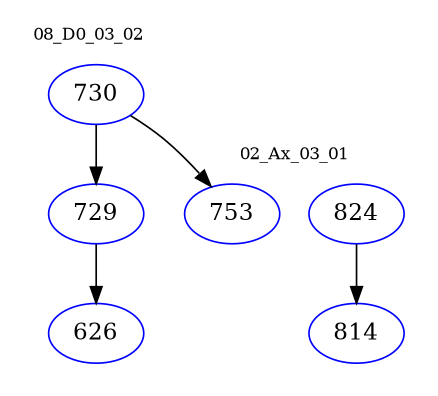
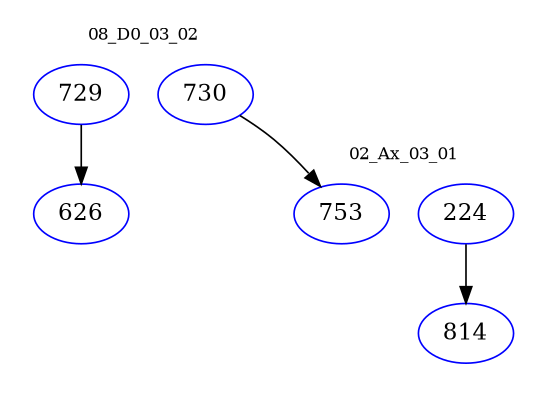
(96, 146) -> none
(357, 214) -> (466, 214)
